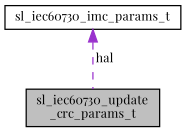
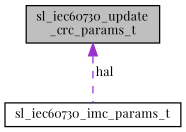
(93, 66) -> (93, 79)
